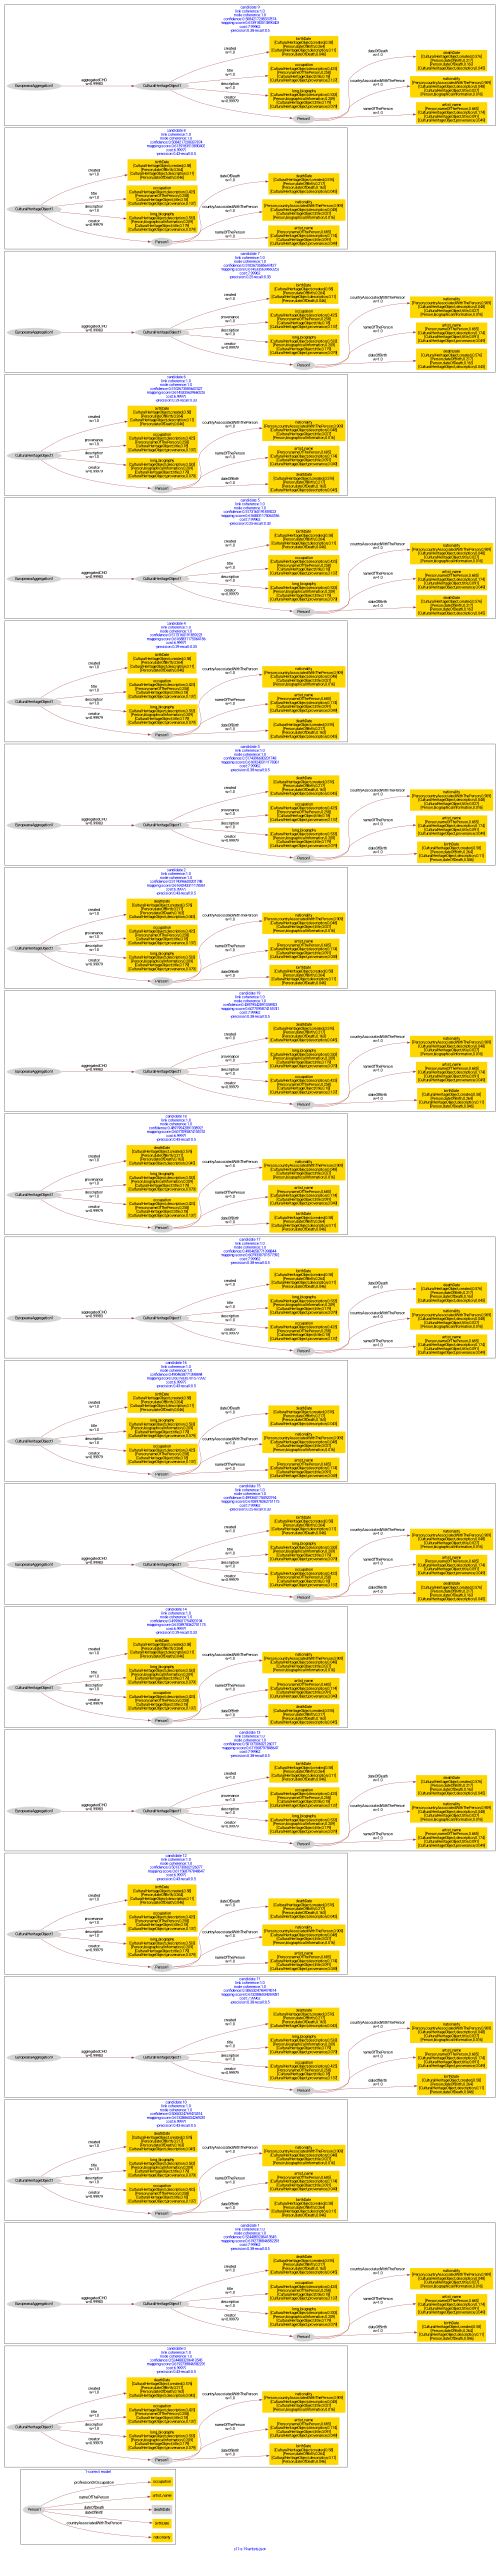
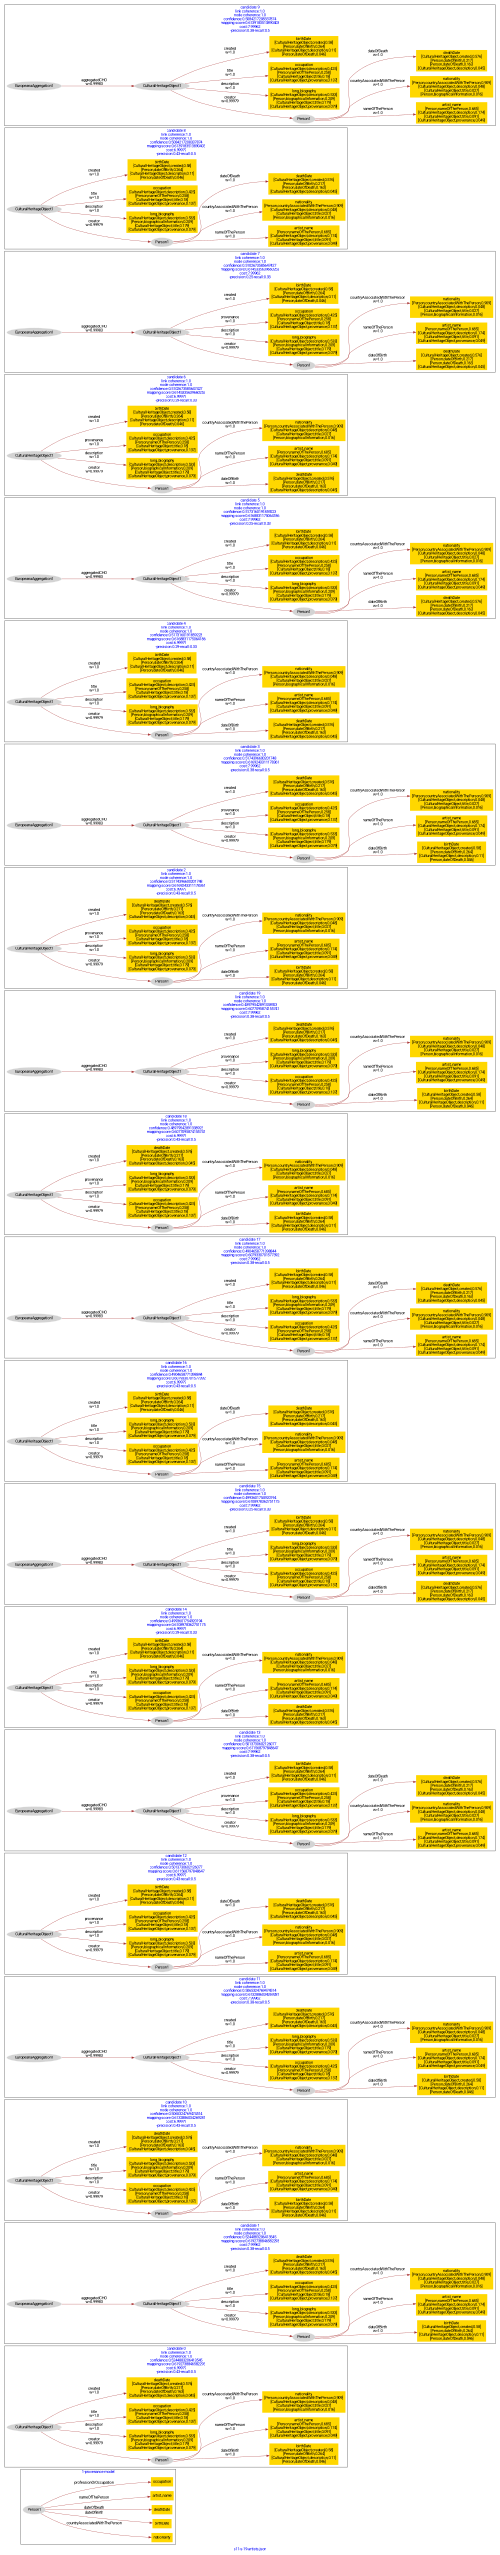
(98, 2472) -> (98, 2472)
(162, 2510) -> (162, 2510)
